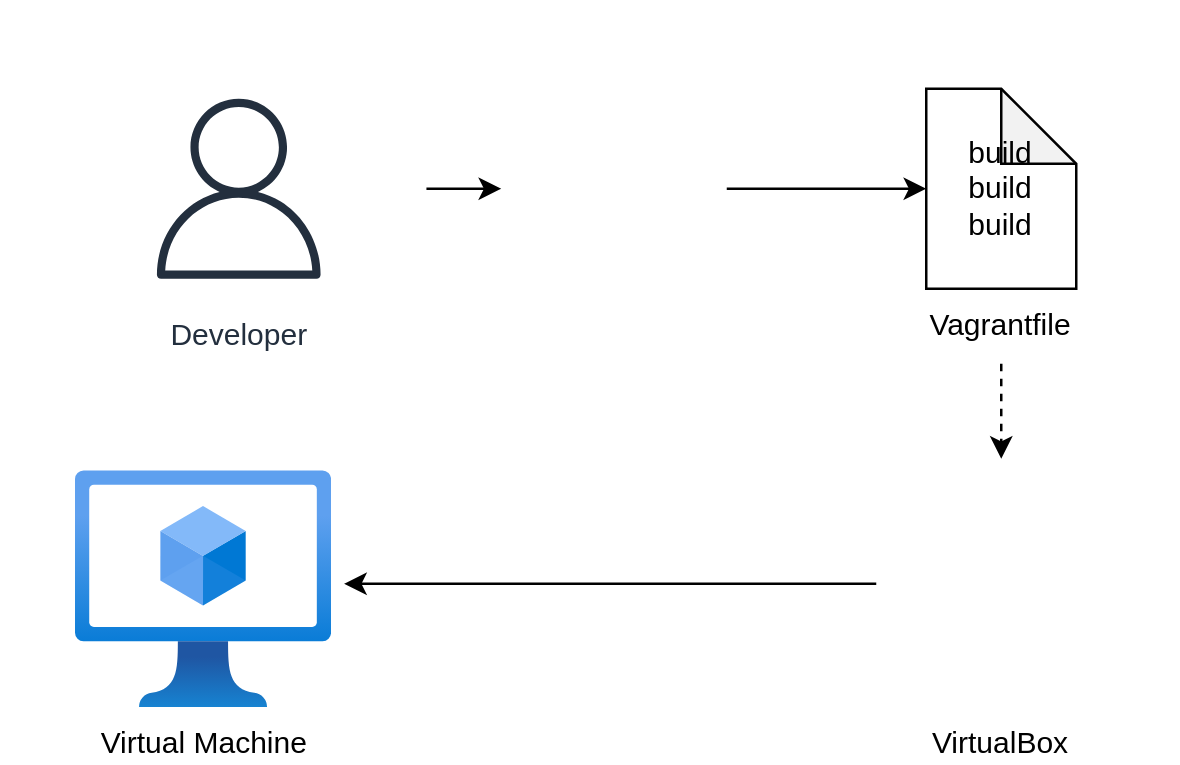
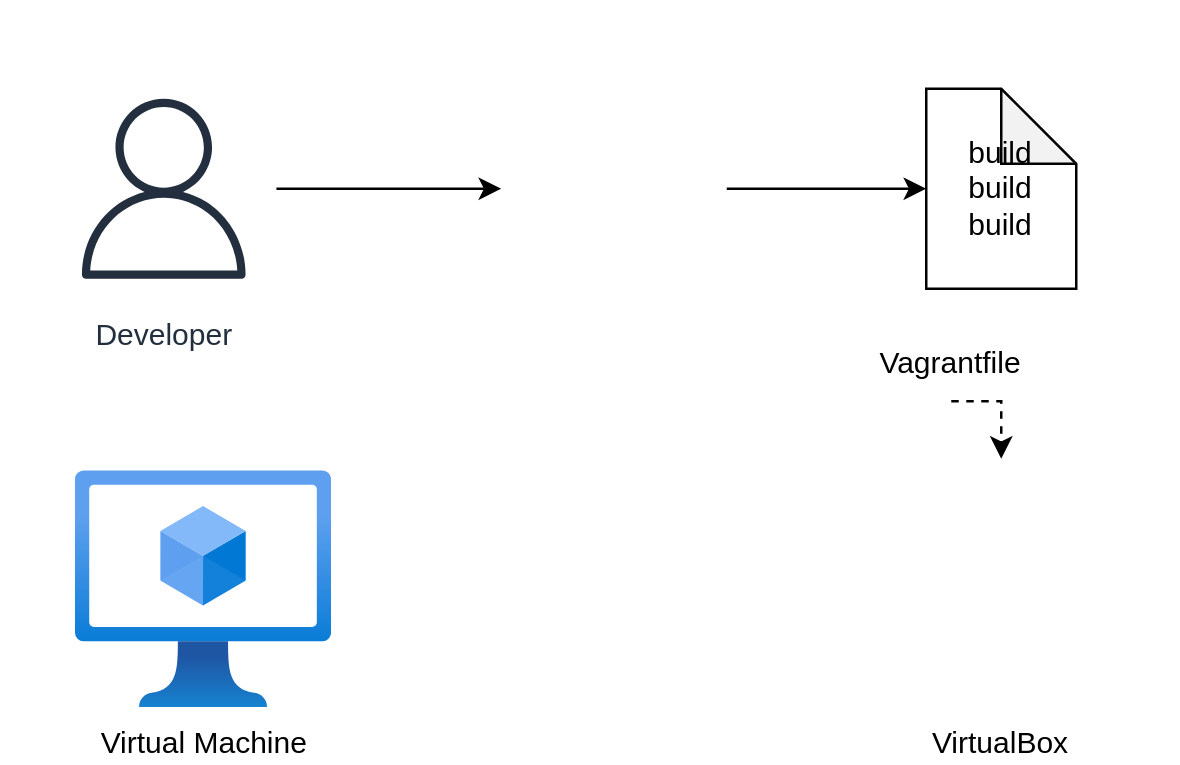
(239, 189) -> (164, 189)
(1001, 326) -> (951, 364)
(618, 584) -> none
